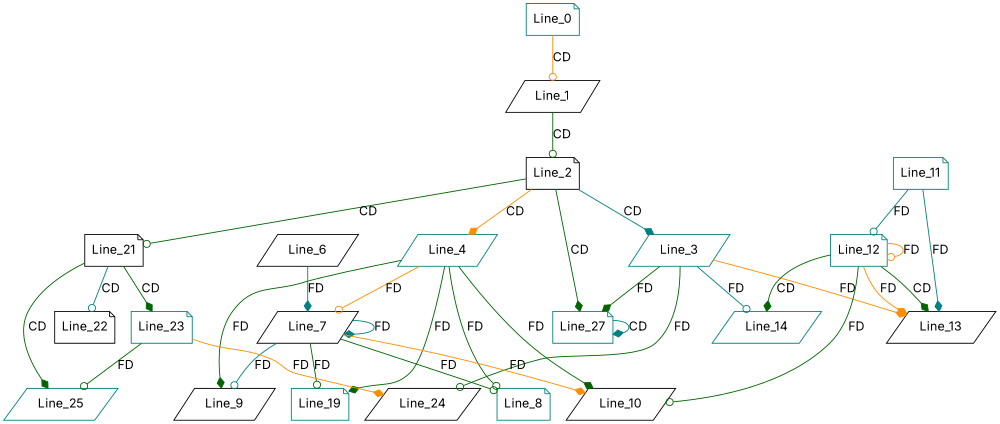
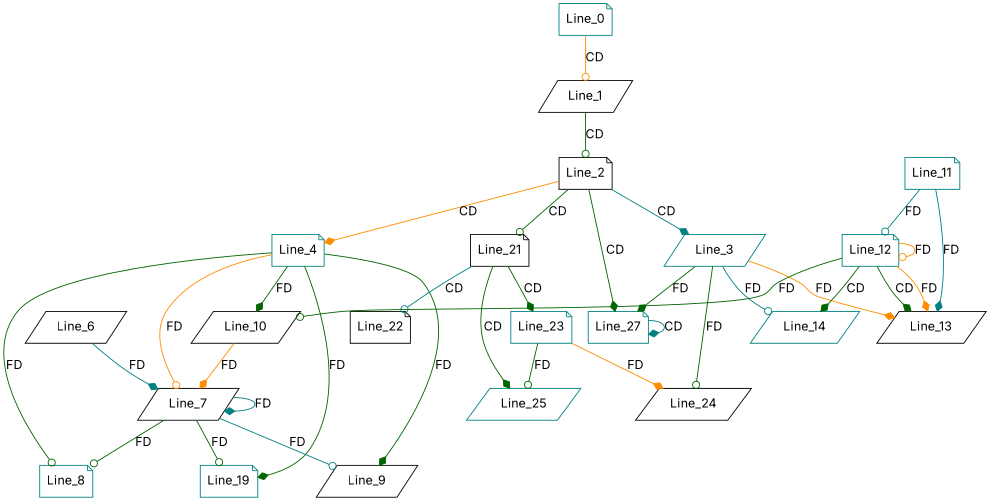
(447, 250) -> (298, 250)
(460, 359) -> (220, 362)
